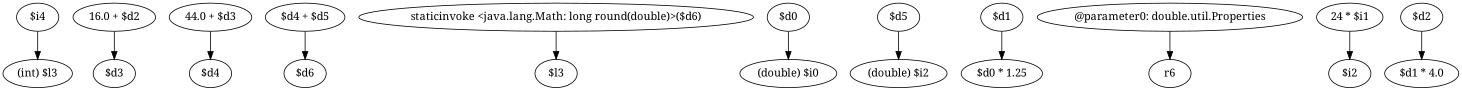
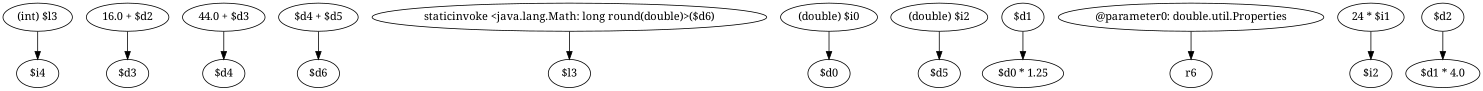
(38, 42) -> (38, 42)
(788, 42) -> (829, 42)
(899, 42) -> (939, 42)
